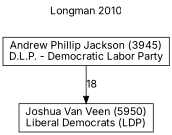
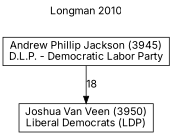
(86, 118) -> (86, 118)
